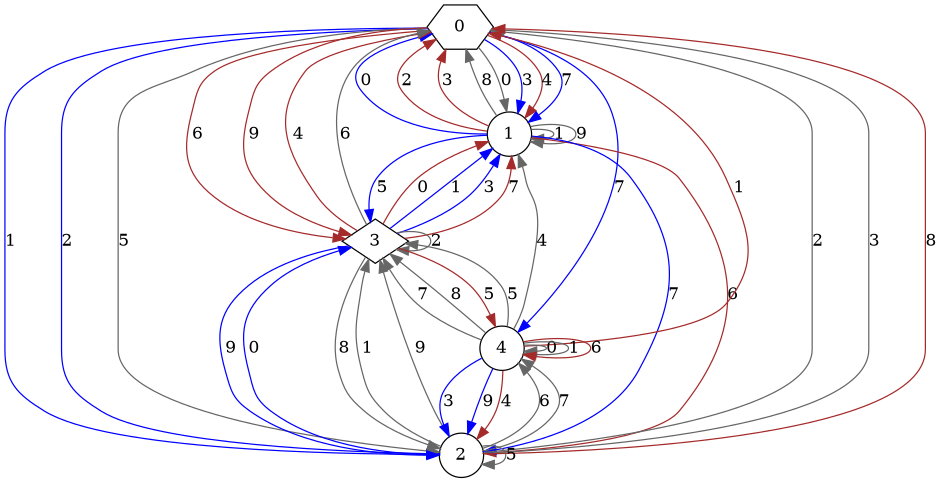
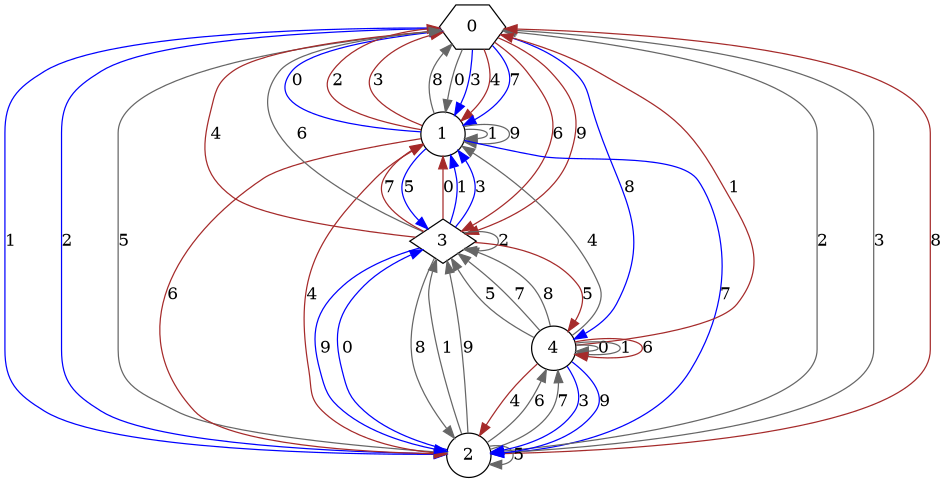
(620, 188) -> (630, 188)
none -> (305, 329)
